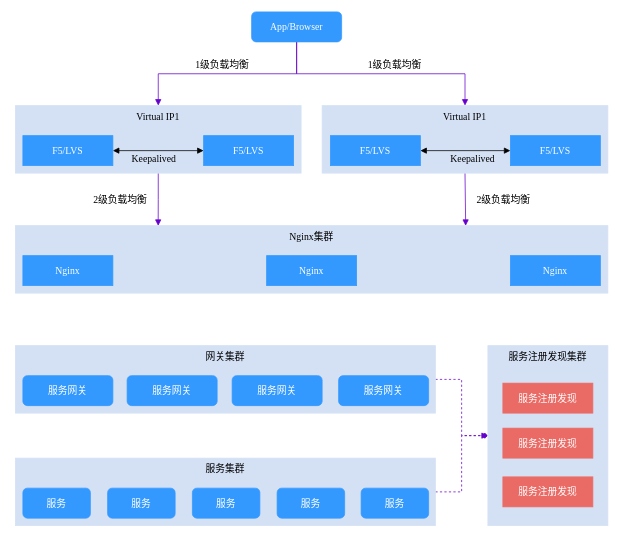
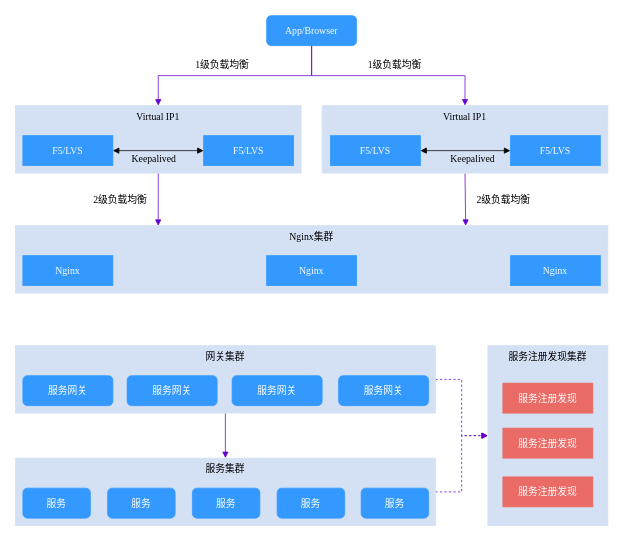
(297, 27) -> (312, 30)
none -> (225, 432)
(482, 435) -> (482, 435)
